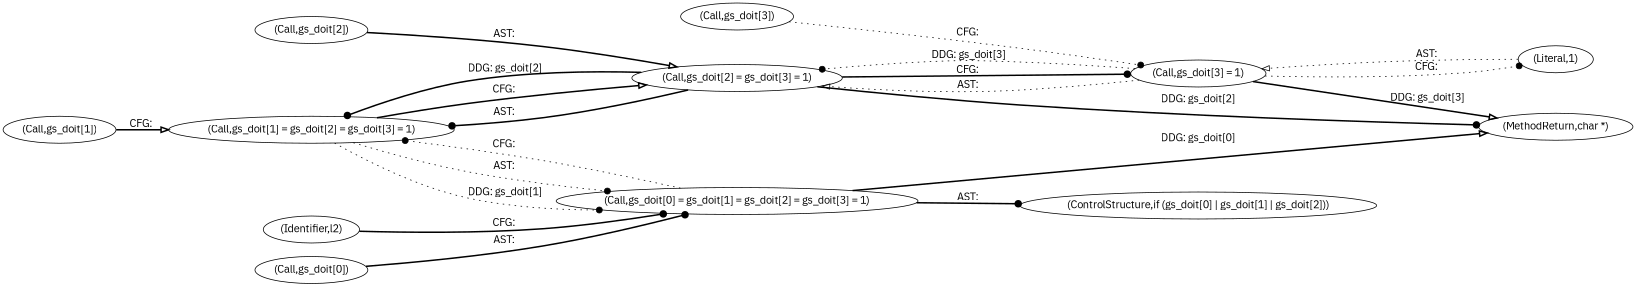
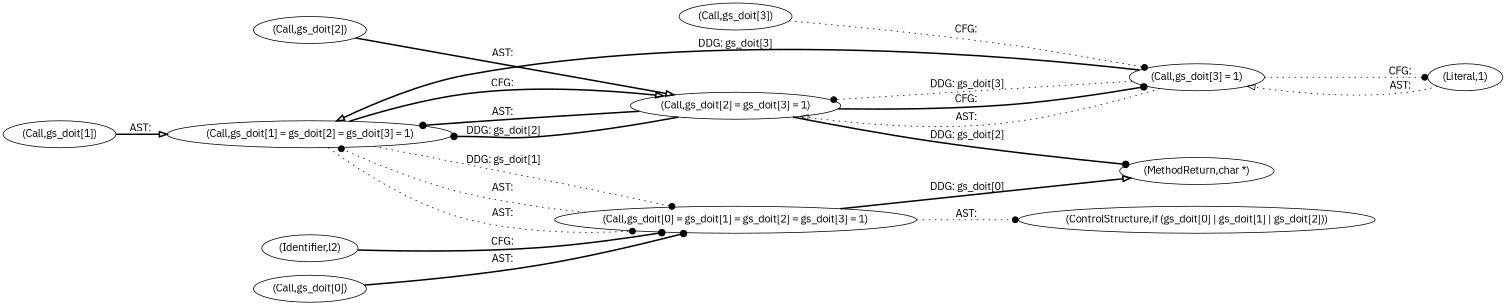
(1371, 99) -> (737, 50)
(142, 124) -> (142, 129)
(505, 144) -> (504, 188)
(966, 203) -> (964, 220)
